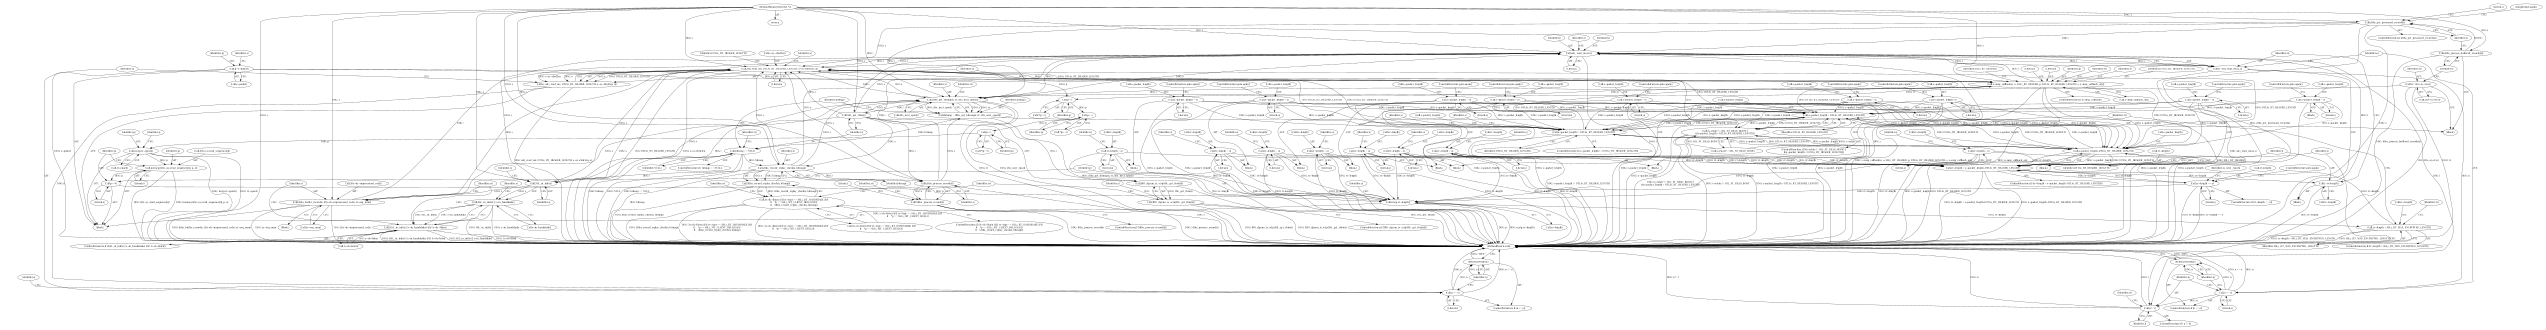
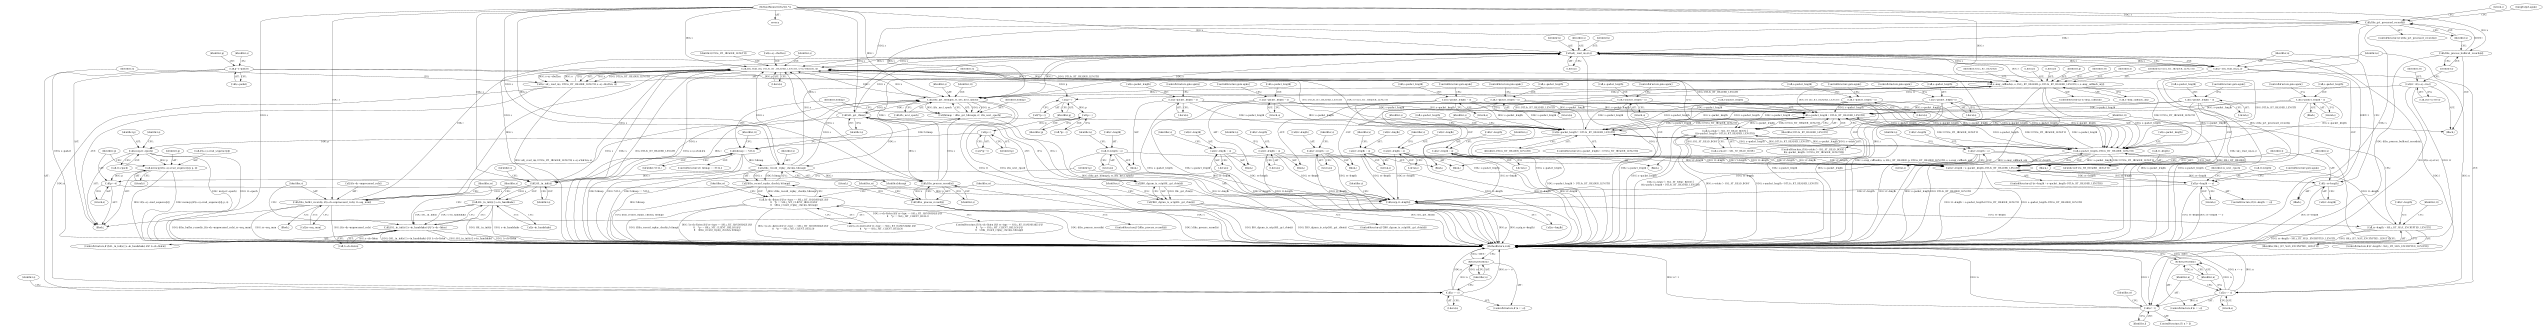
(2364, 115) -> (2364, 115)
none -> (1008, 136)
